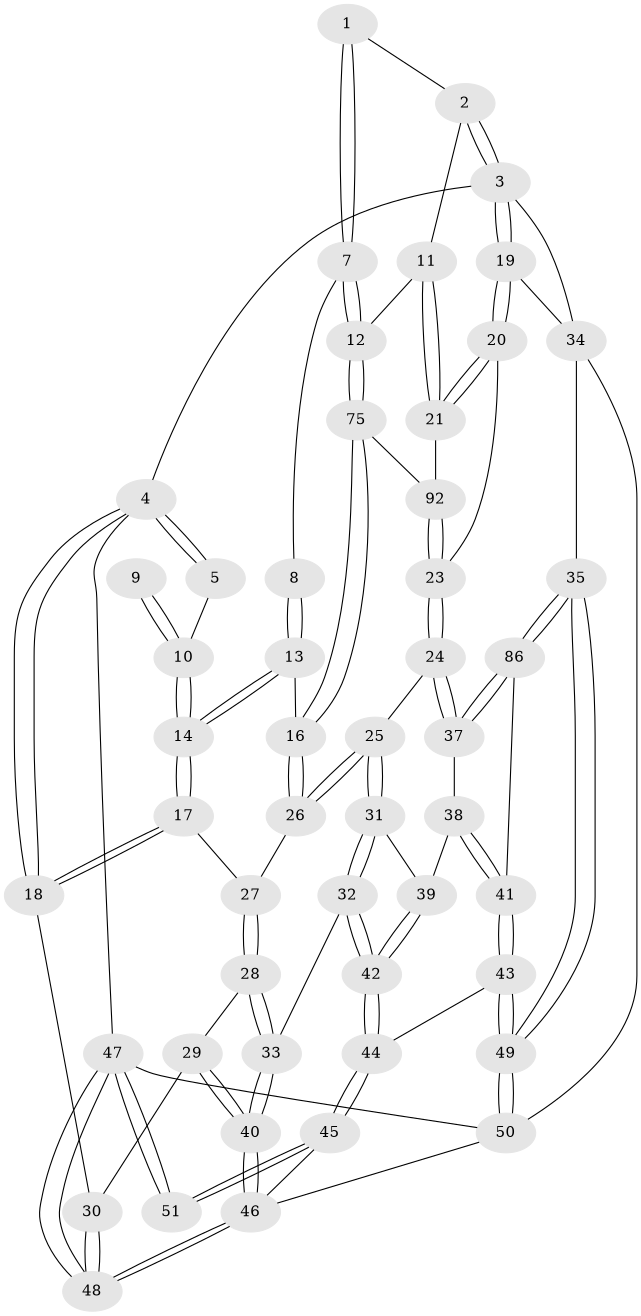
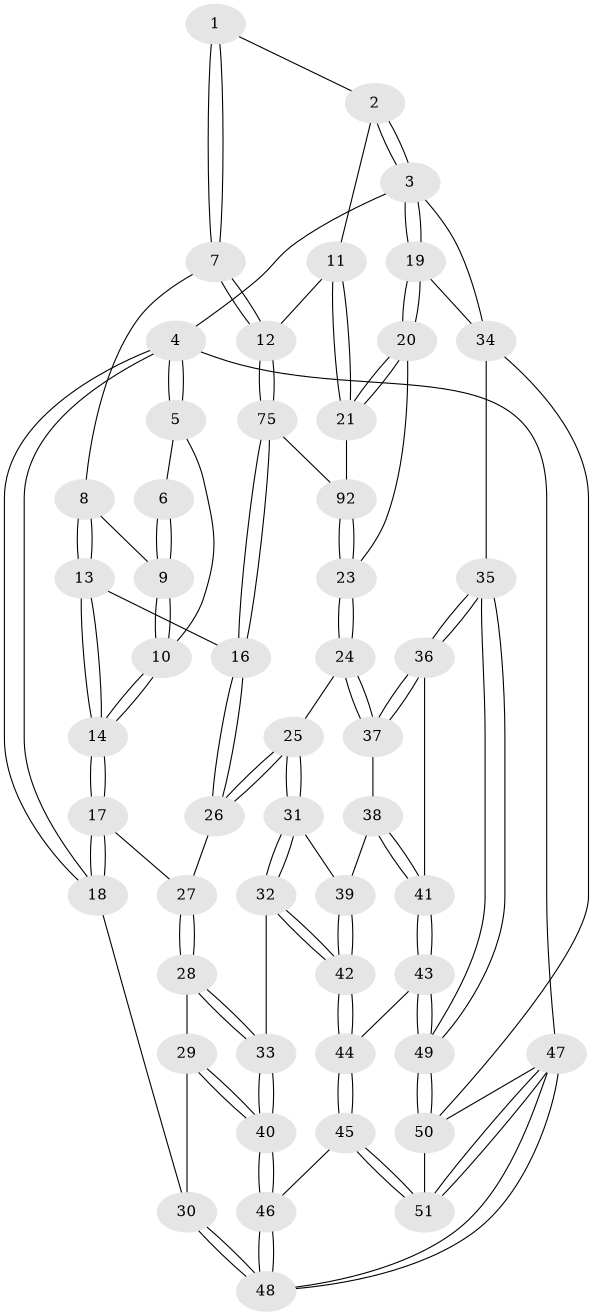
none -> (164, 499)
none -> (124, 539)
(515, 658) -> (425, 658)
(378, 1173) -> (425, 1173)
